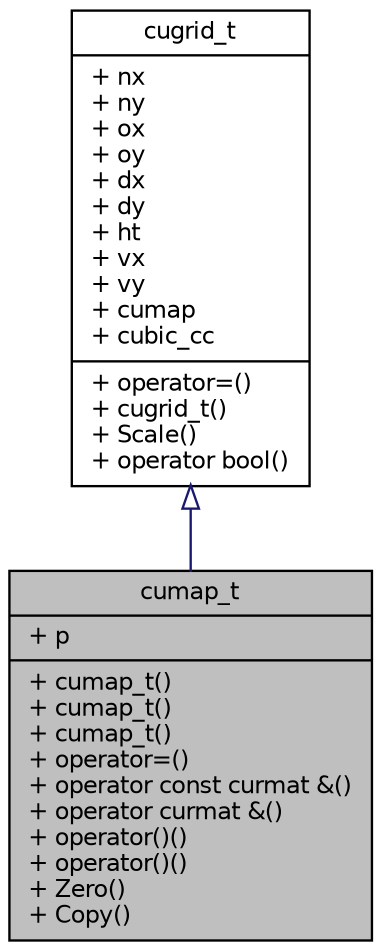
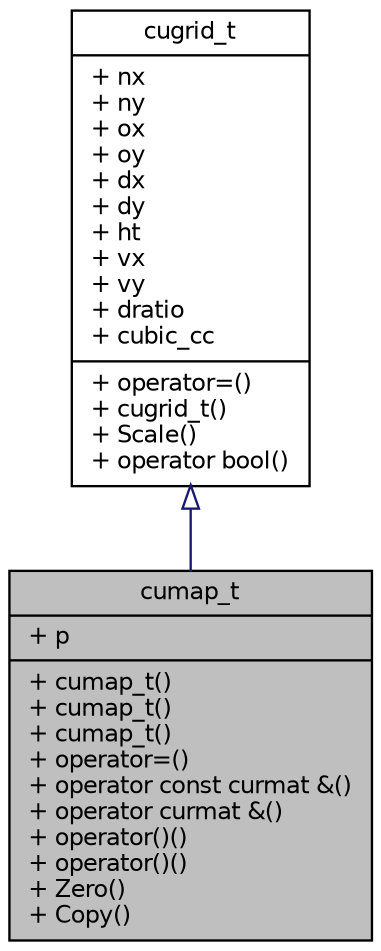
(144, 311) -> (138, 311)
